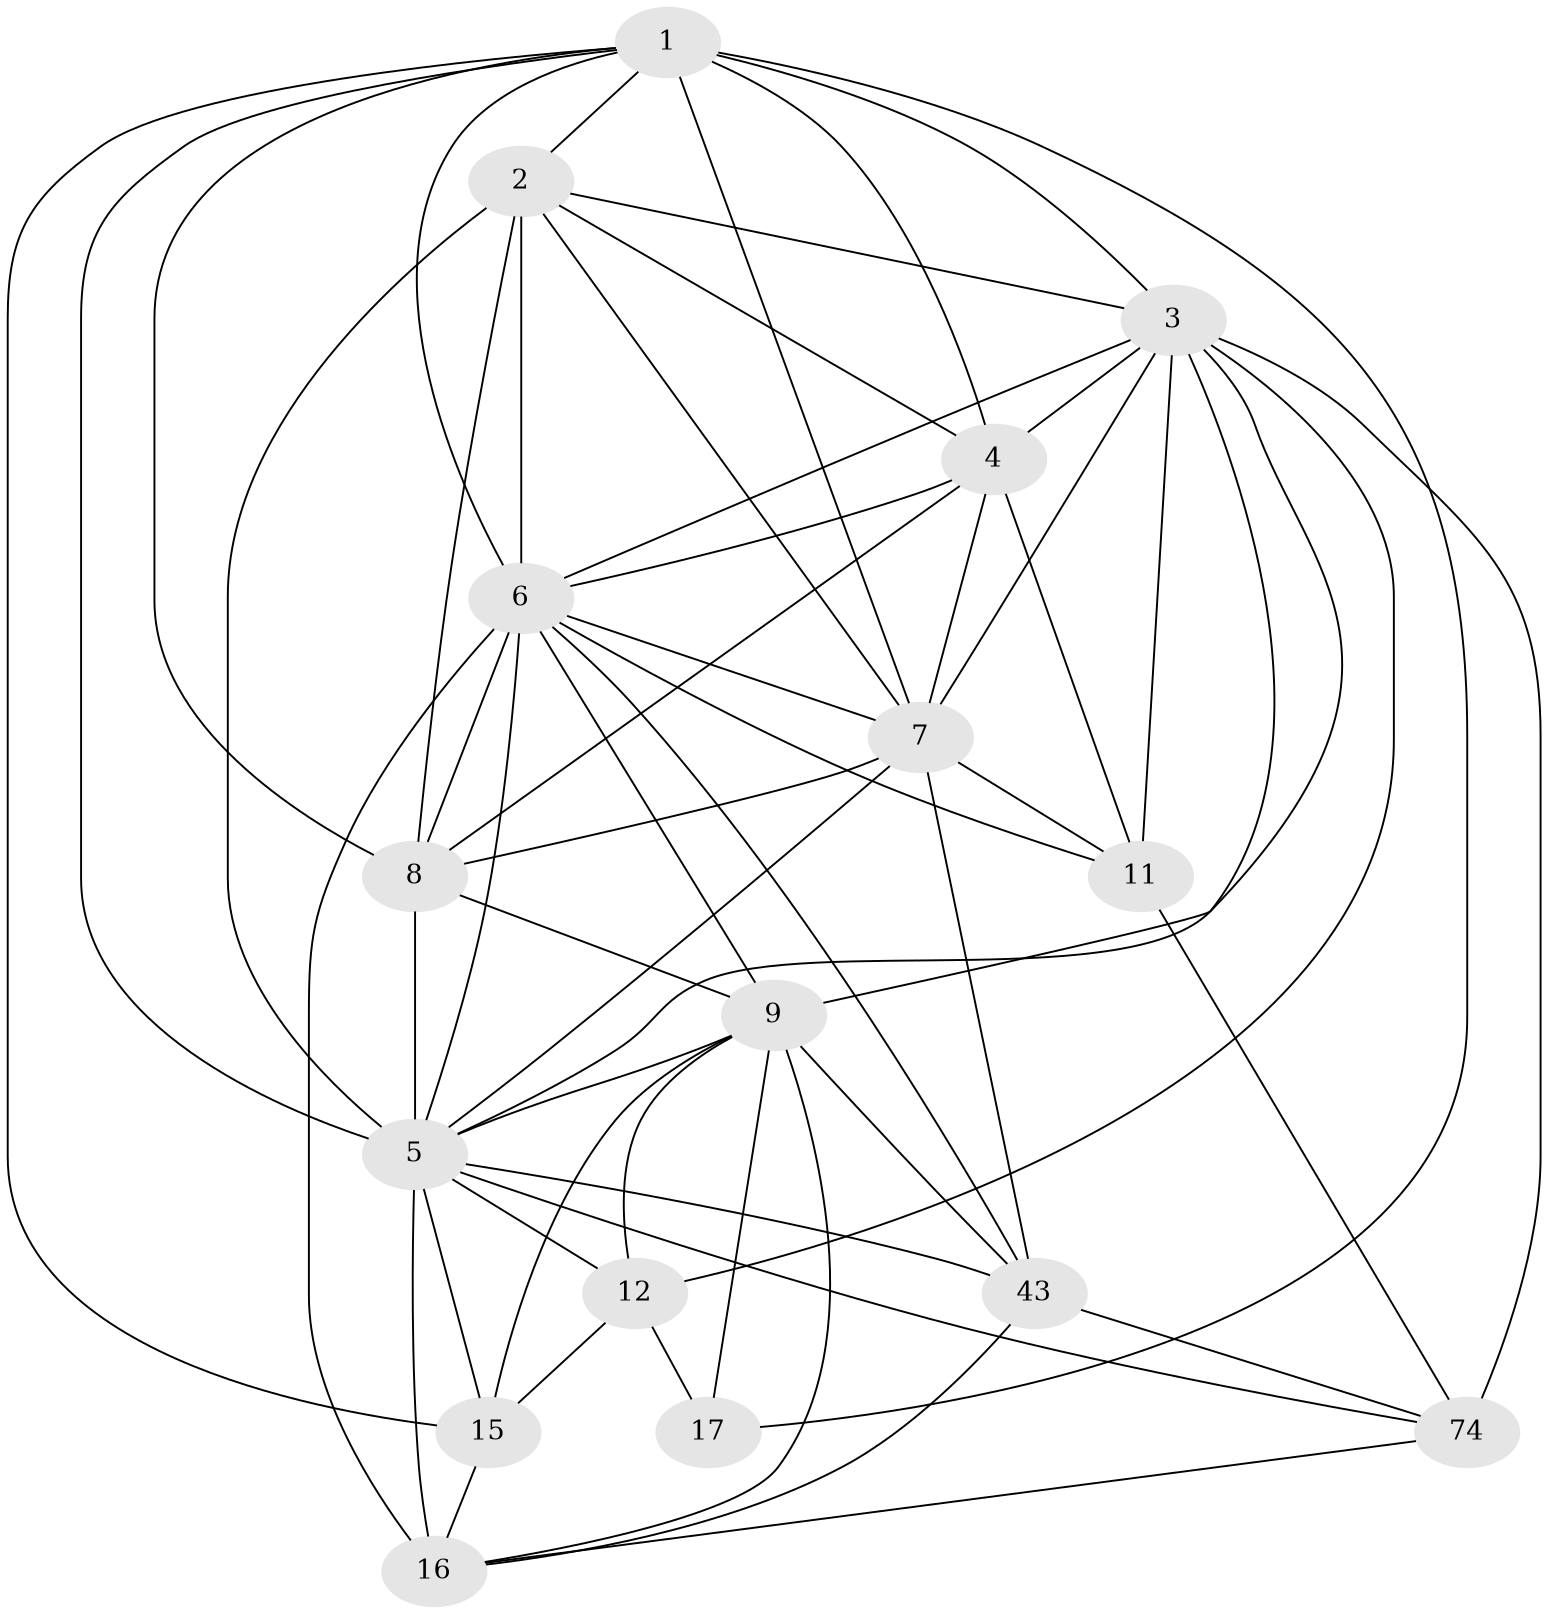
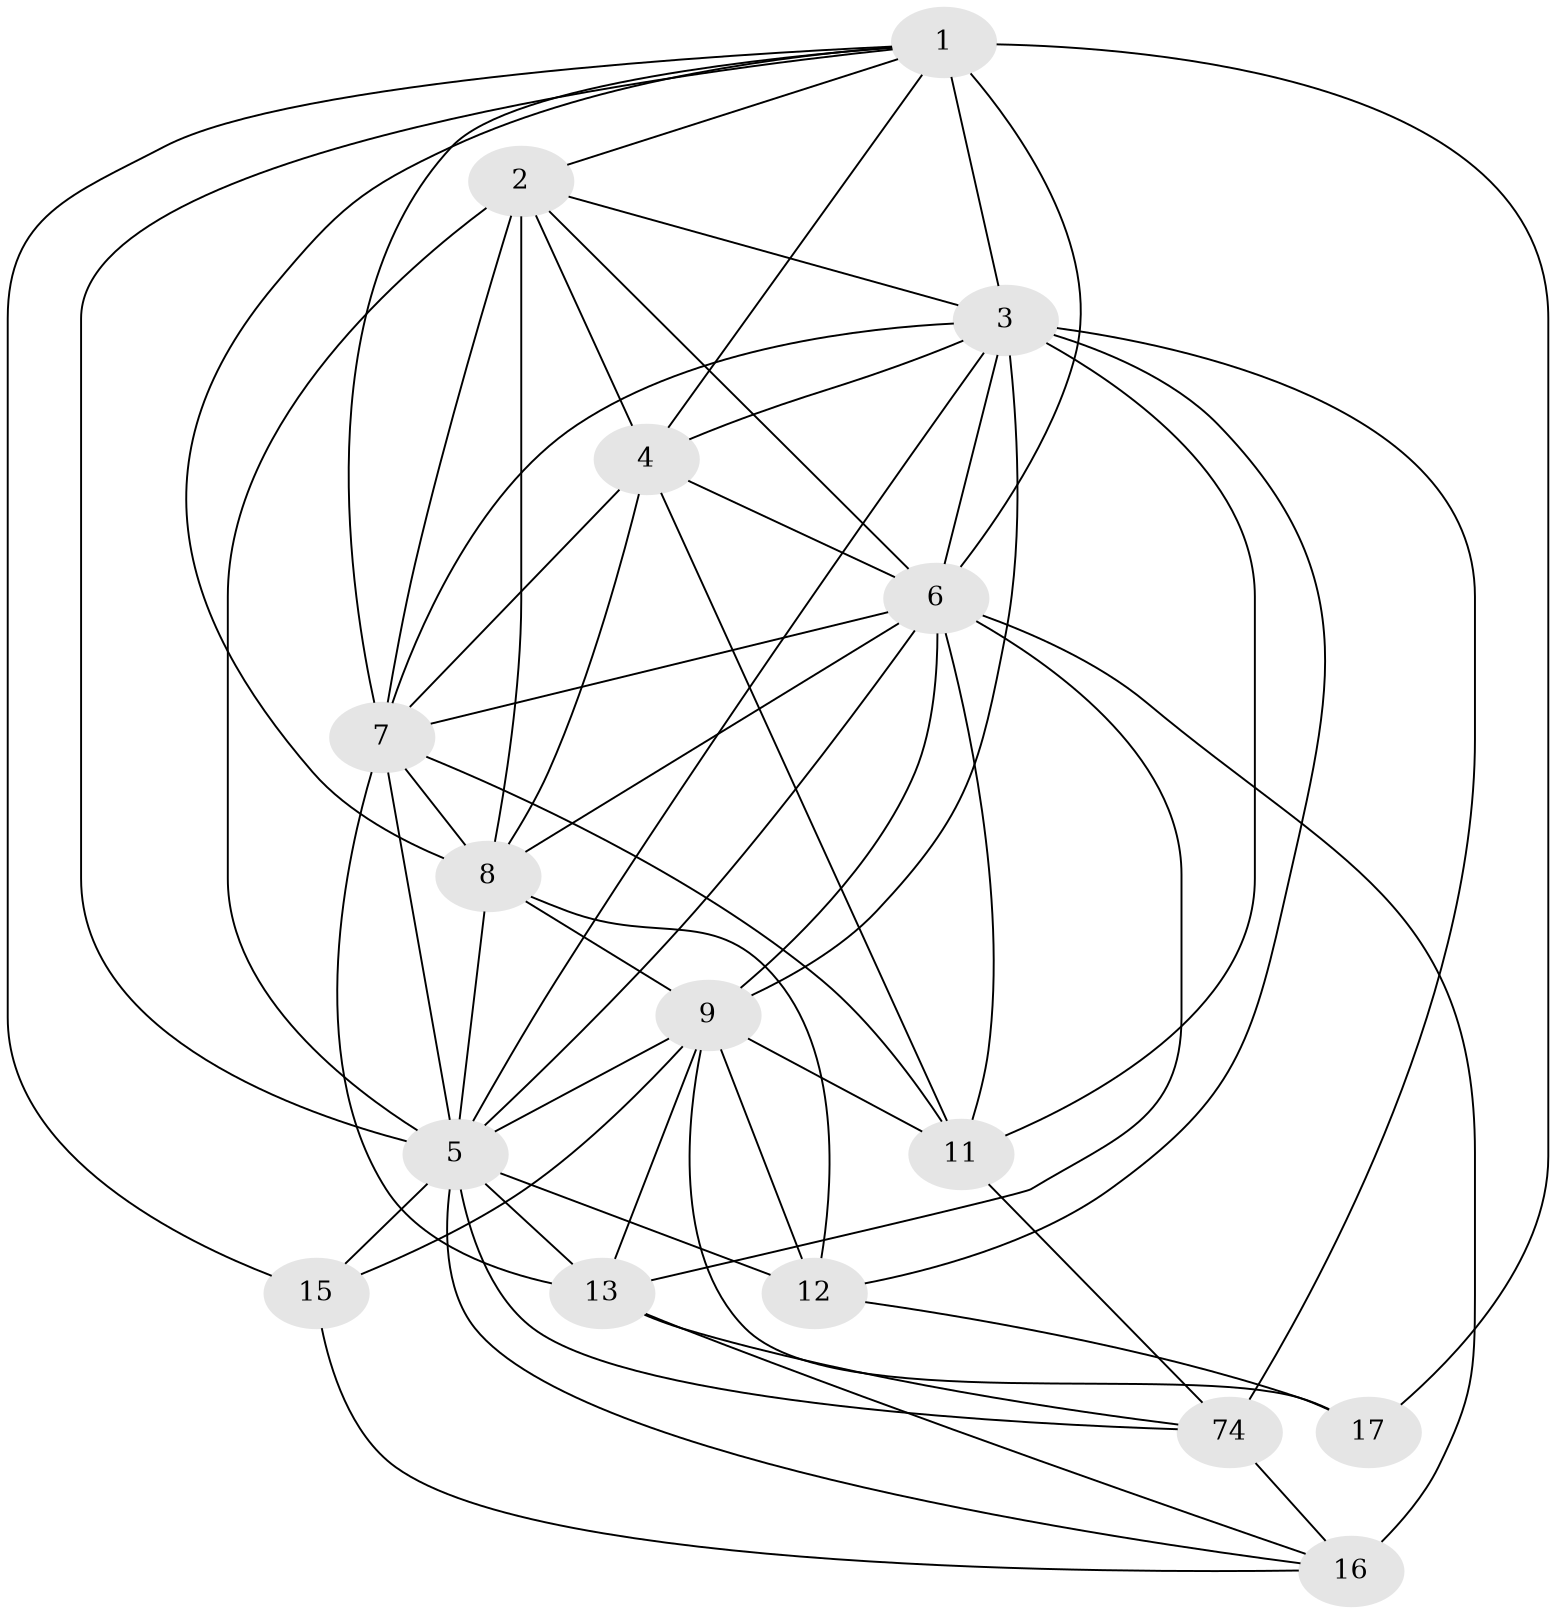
(1035, 1293) -> (602, 1293)
(562, 1363) -> (791, 1001)
(813, 1397) -> (835, 1085)
